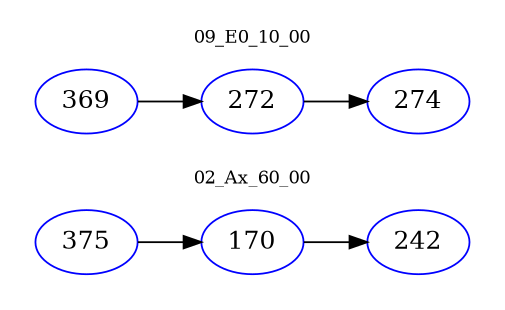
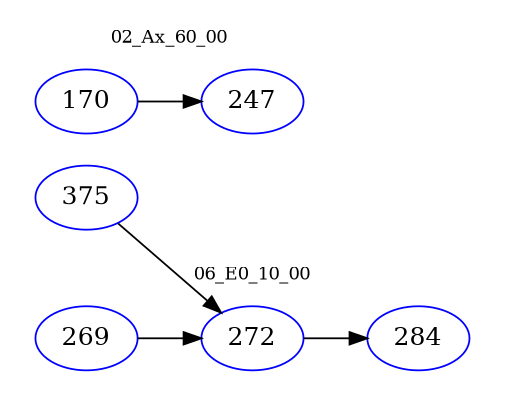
(252, 38) -> (252, 275)
(87, 101) -> (87, 338)
(418, 101) -> (418, 338)
(161, 242) -> (172, 270)
(418, 242) -> (252, 101)
